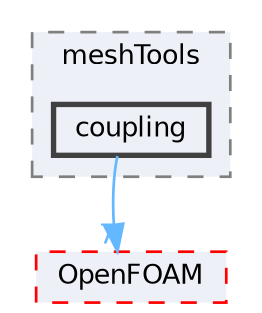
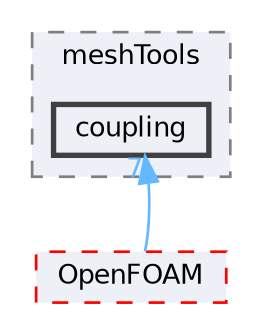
(113, 194) -> (149, 217)
